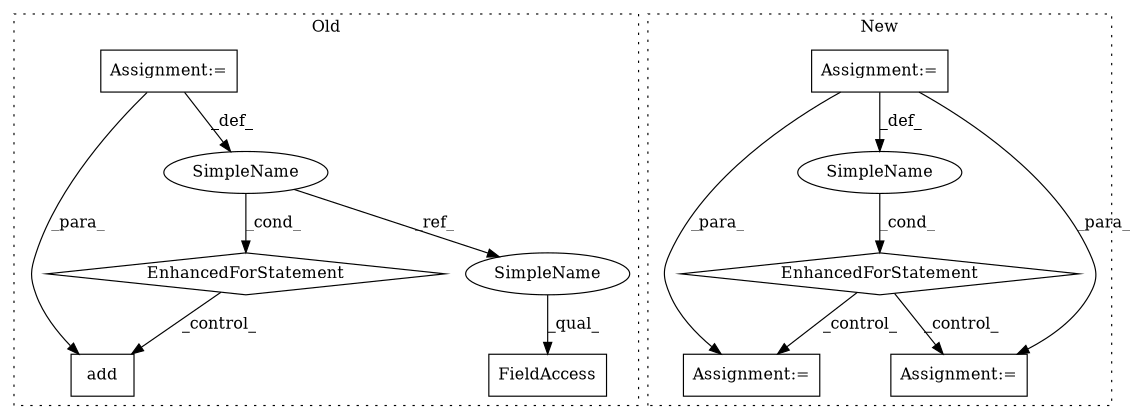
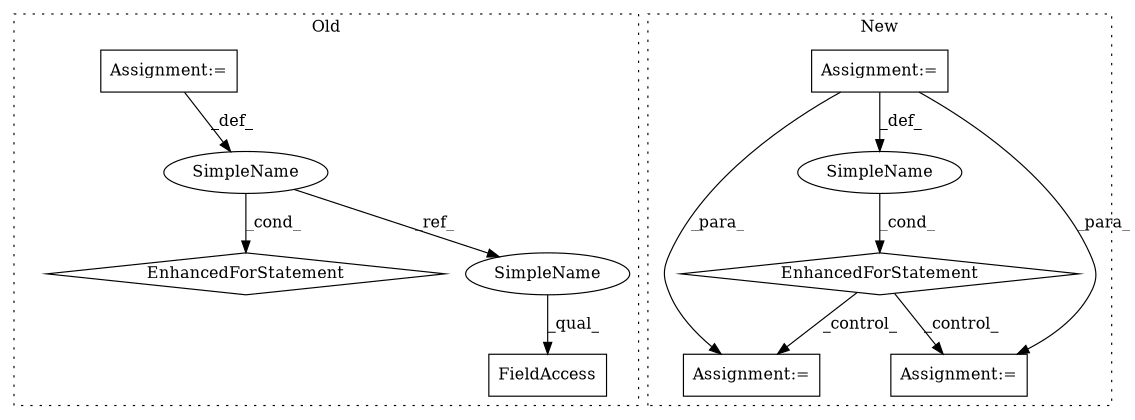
(103, 375) -> none
